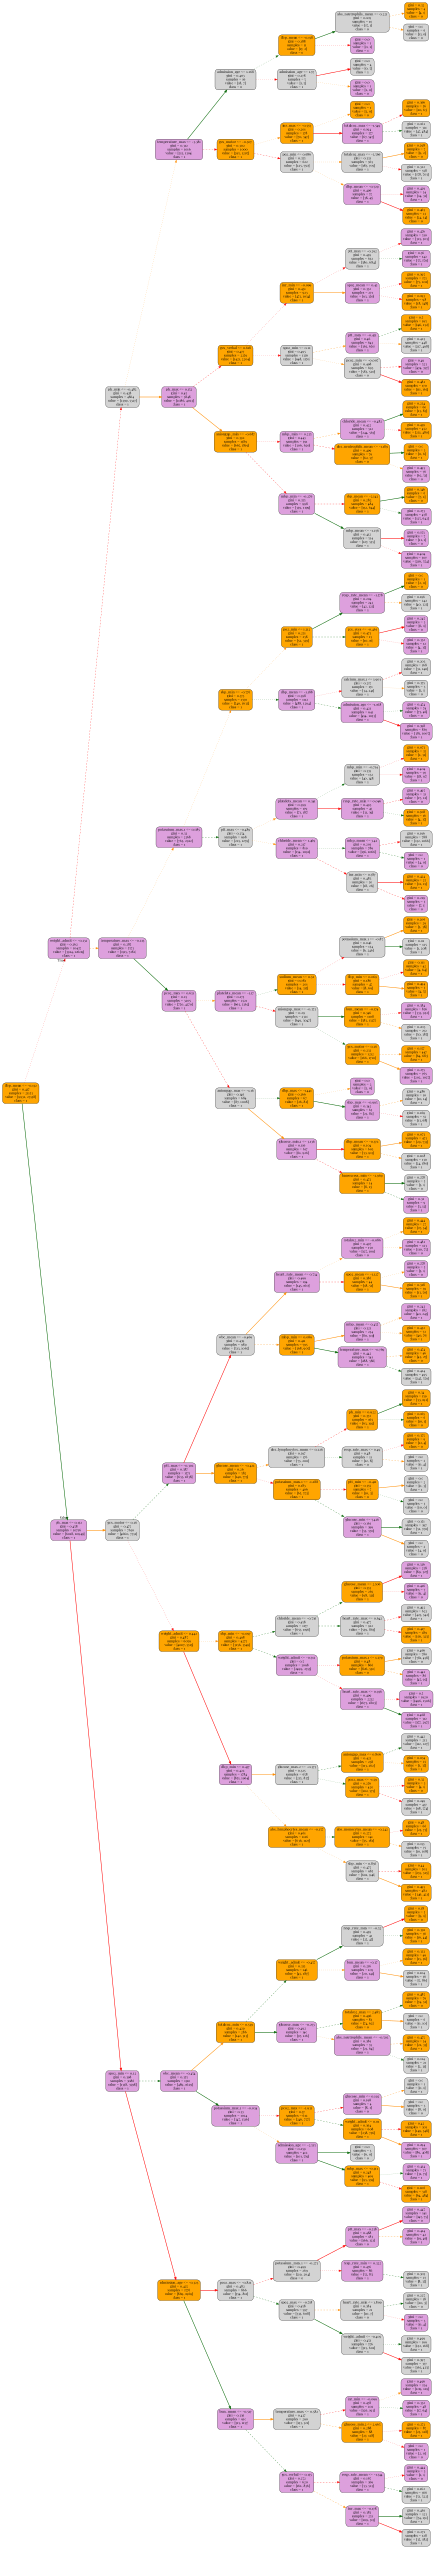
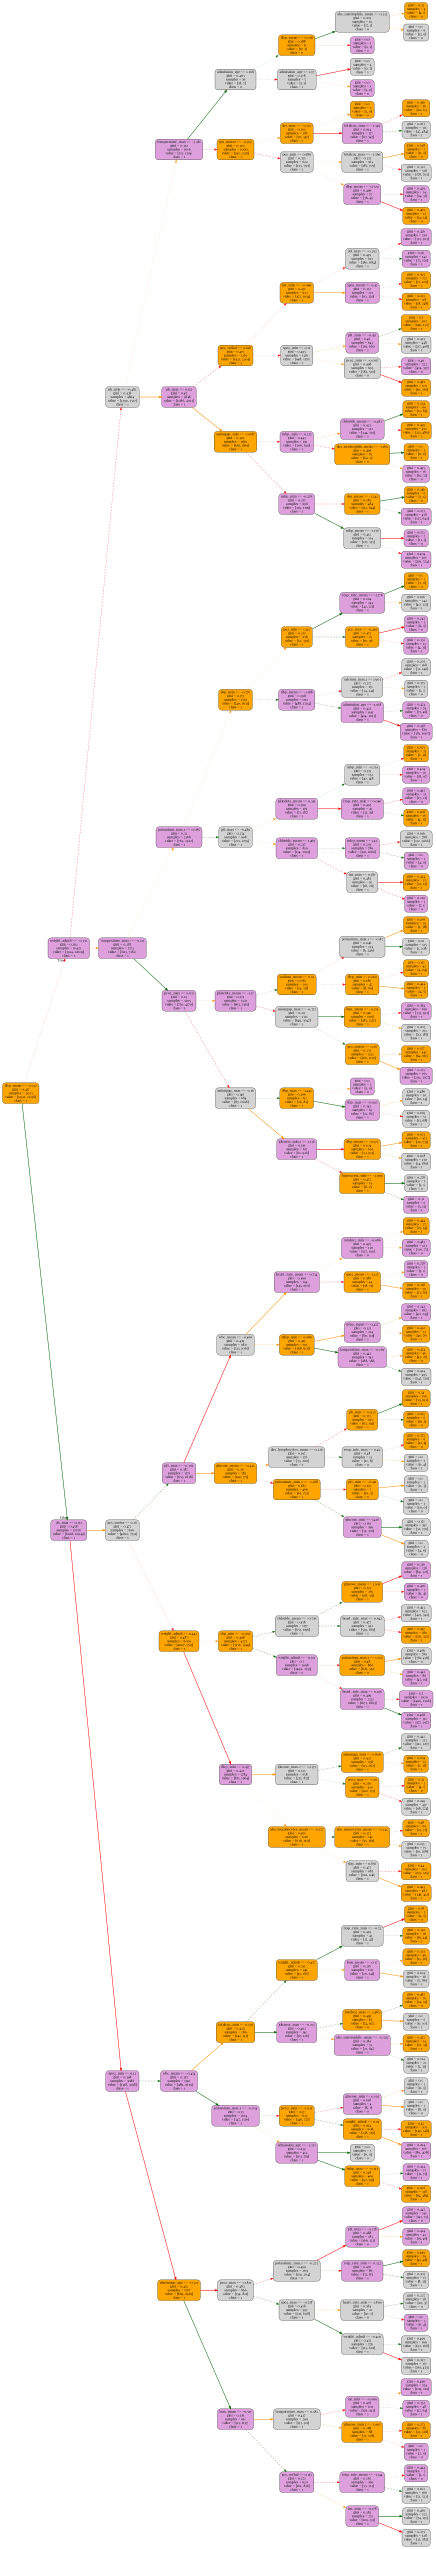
none -> (416, 2258)
